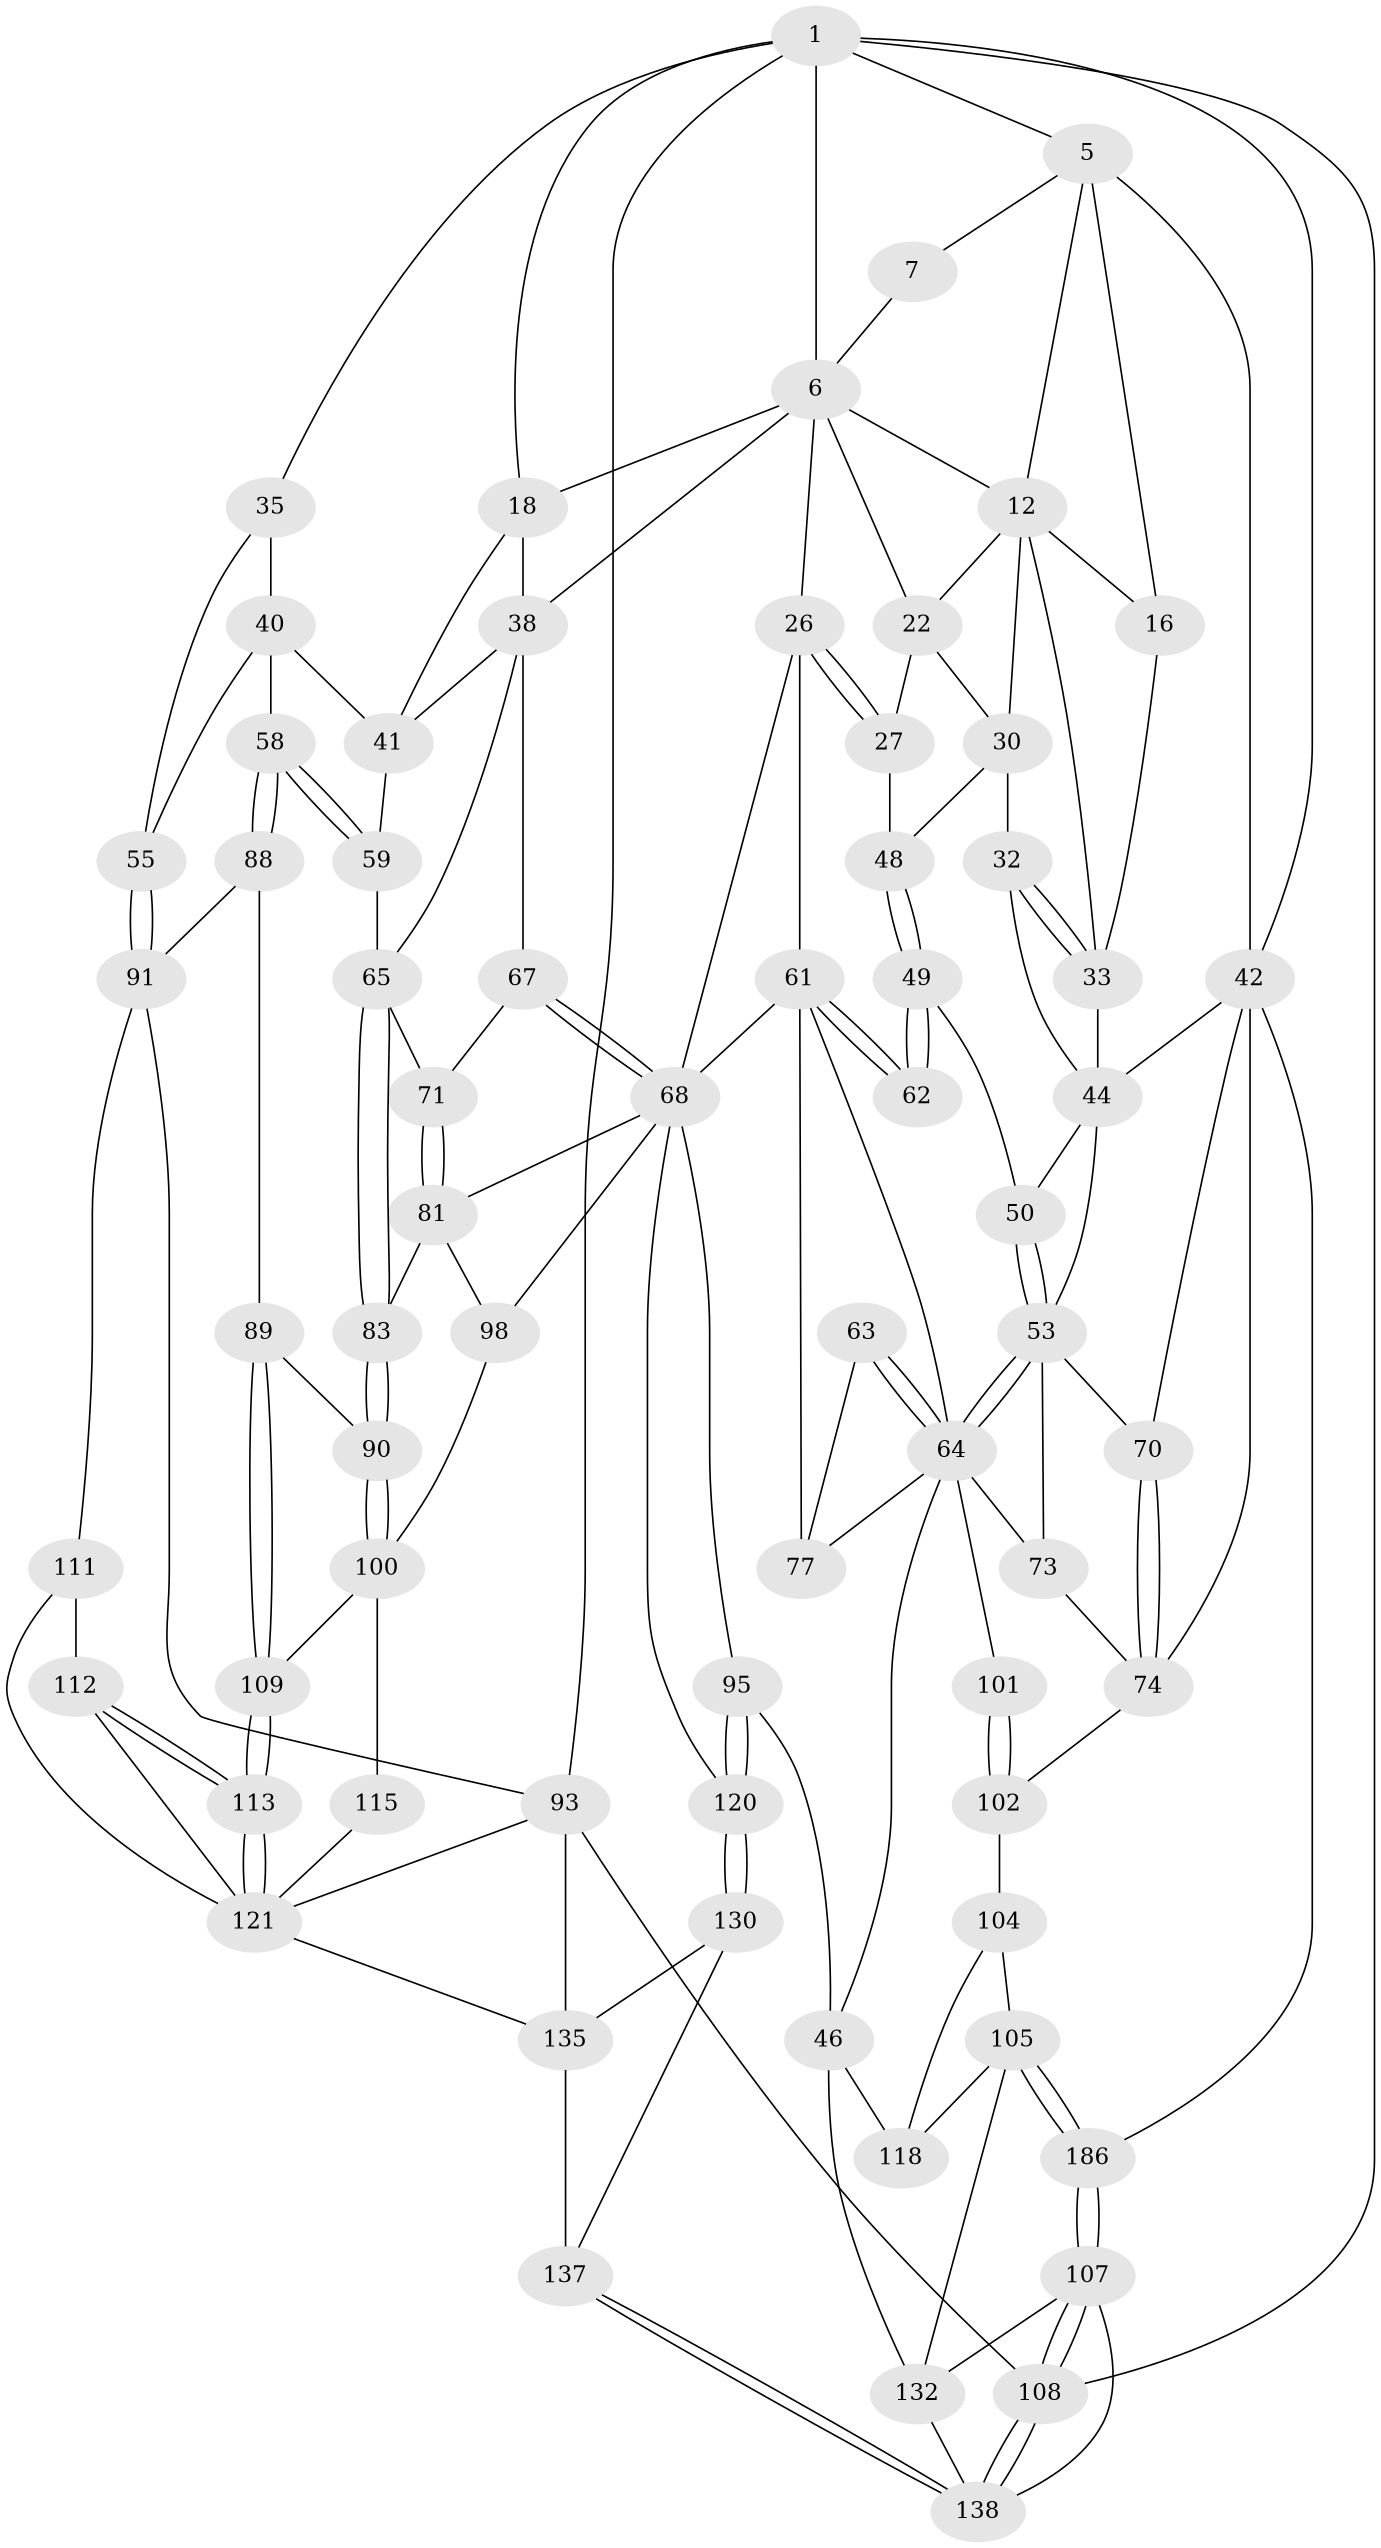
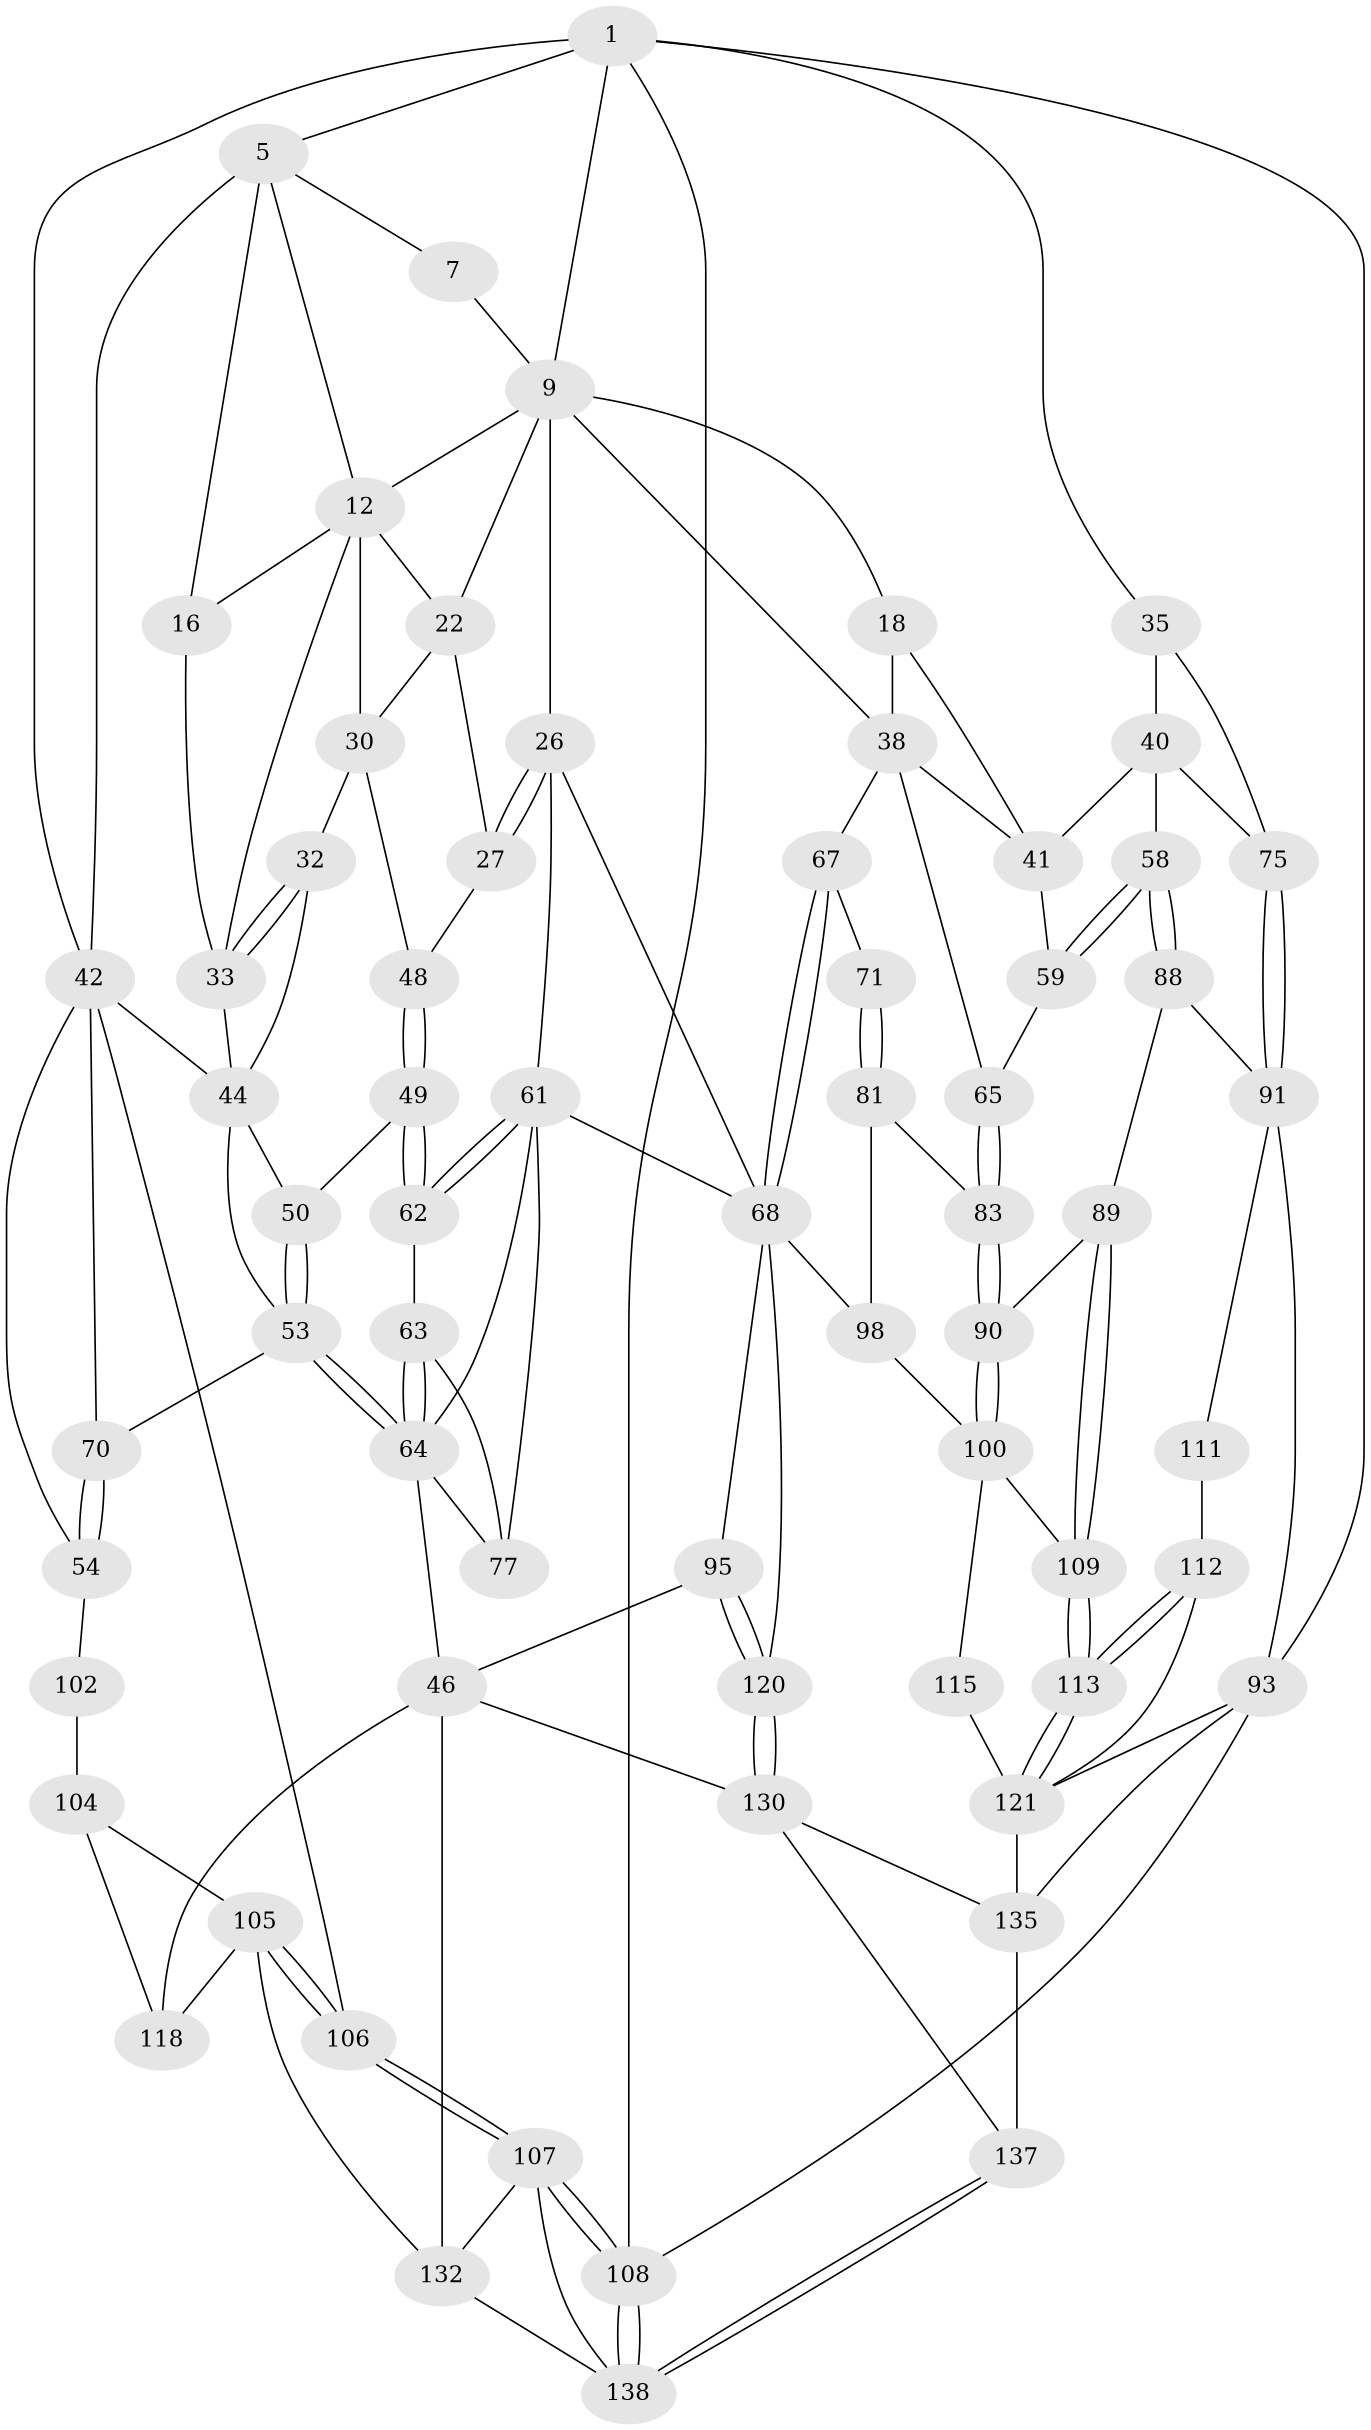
(550, 196) -> none
(816, 390) -> (550, 390)
(141, 861) -> (1274, 861)
(405, 1038) -> none
(554, 1156) -> none
none -> (414, 1274)
(1044, 1569) -> none
(1000, 1687) -> none
(1149, 1687) -> (87, 1569)
none -> (603, 1745)
(53, 1778) -> none
(1088, 2158) -> (349, 2040)
